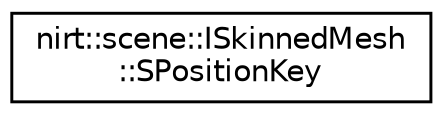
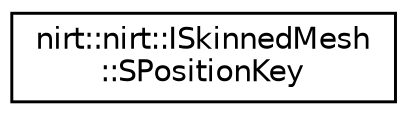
(221, 58) -> (204, 58)
